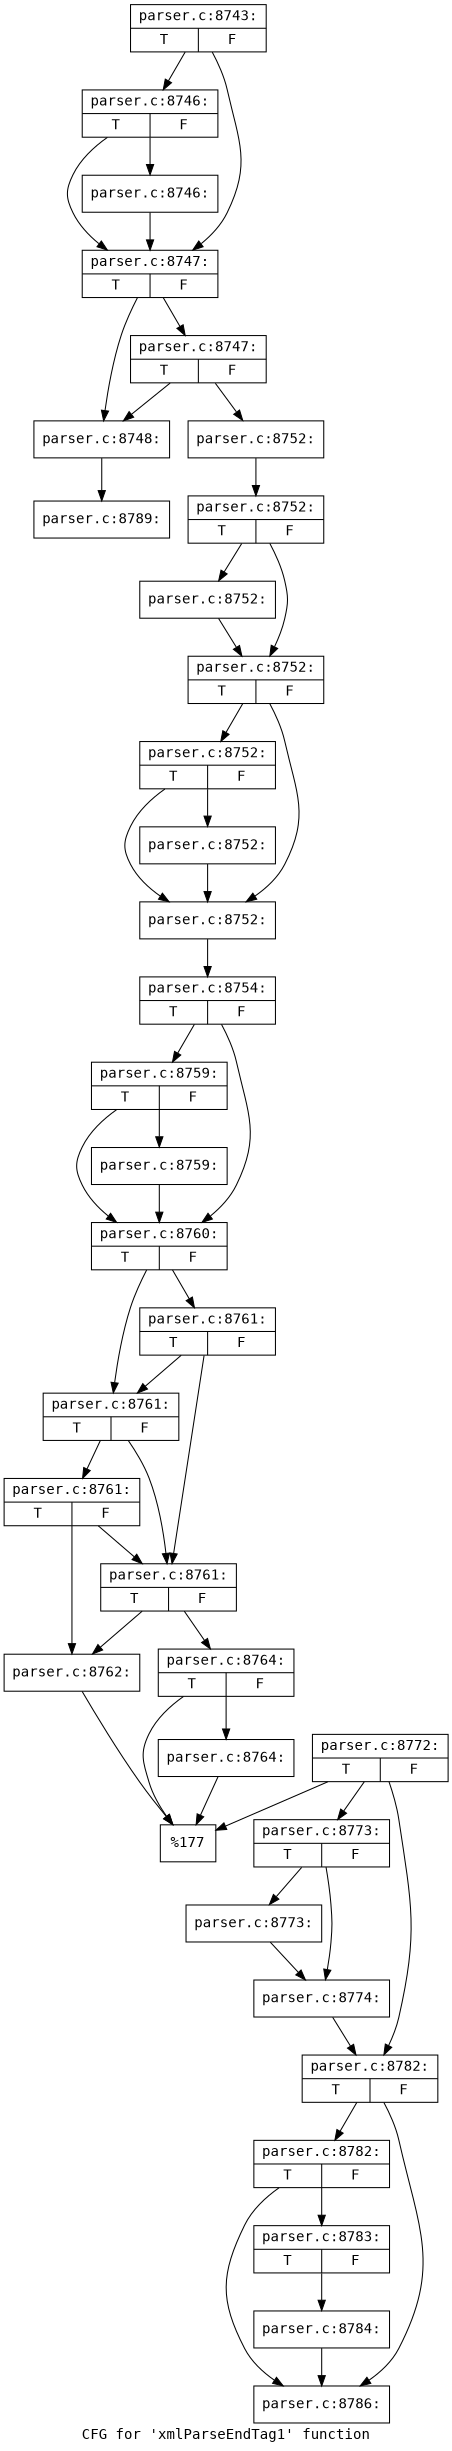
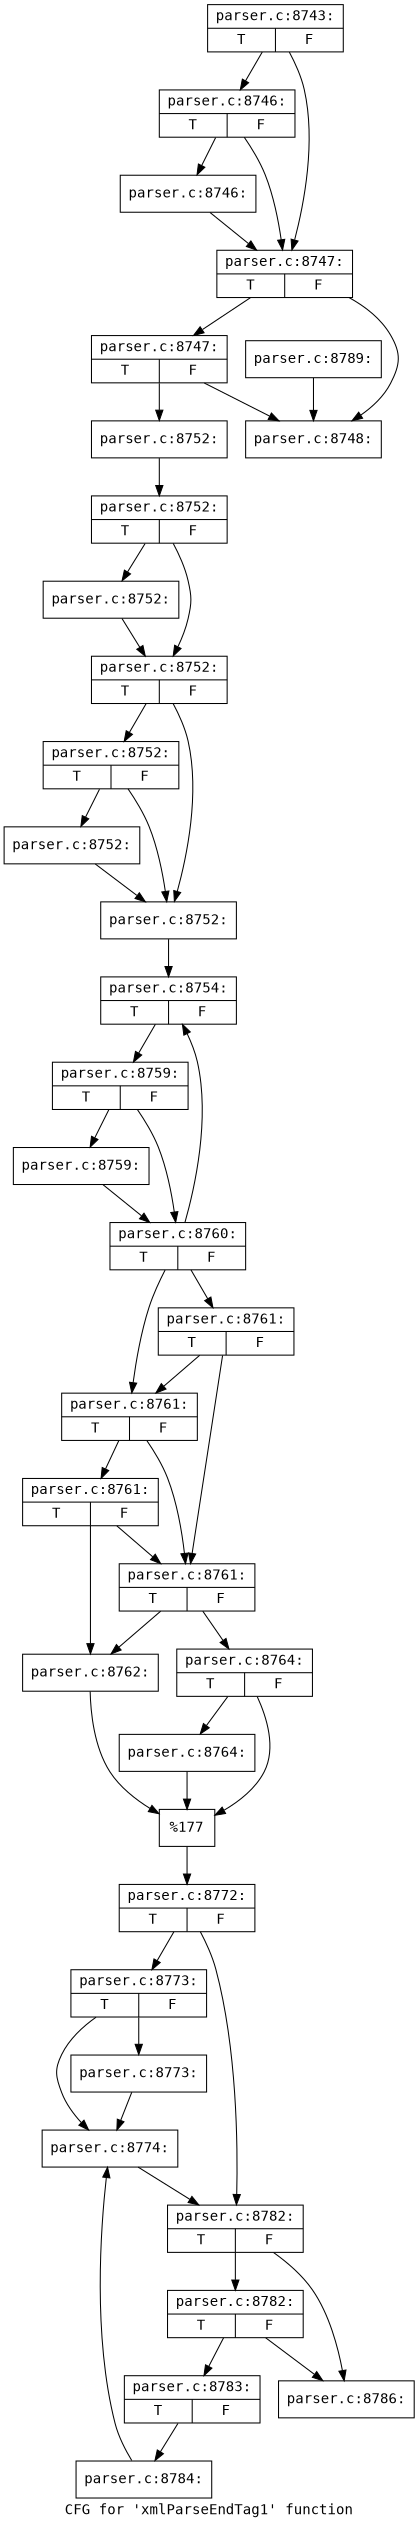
(102, 474) -> (313, 394)
(250, 1124) -> (202, 1128)
(277, 1804) -> (187, 1860)
(322, 2362) -> (101, 2321)
